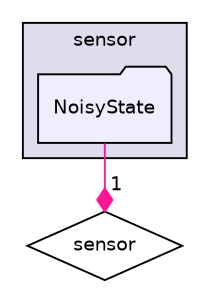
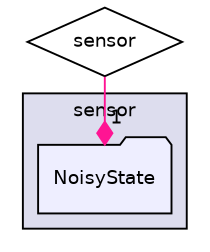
(105, 170) -> (105, 105)
